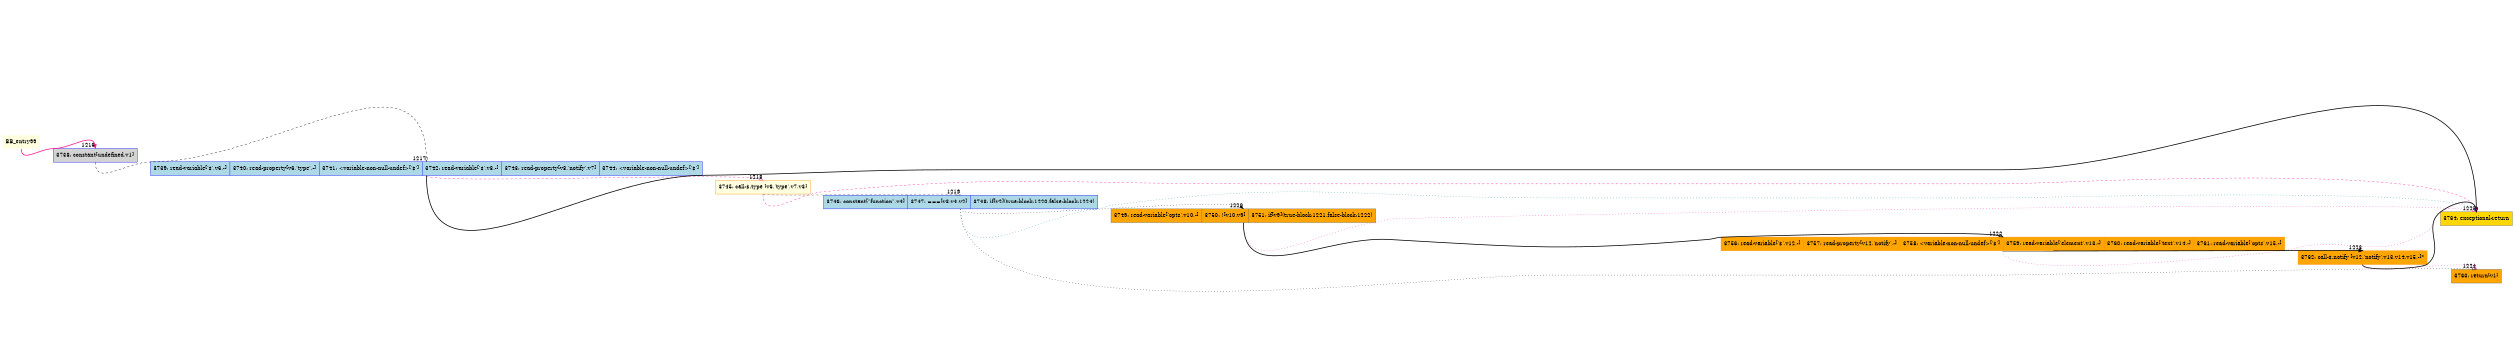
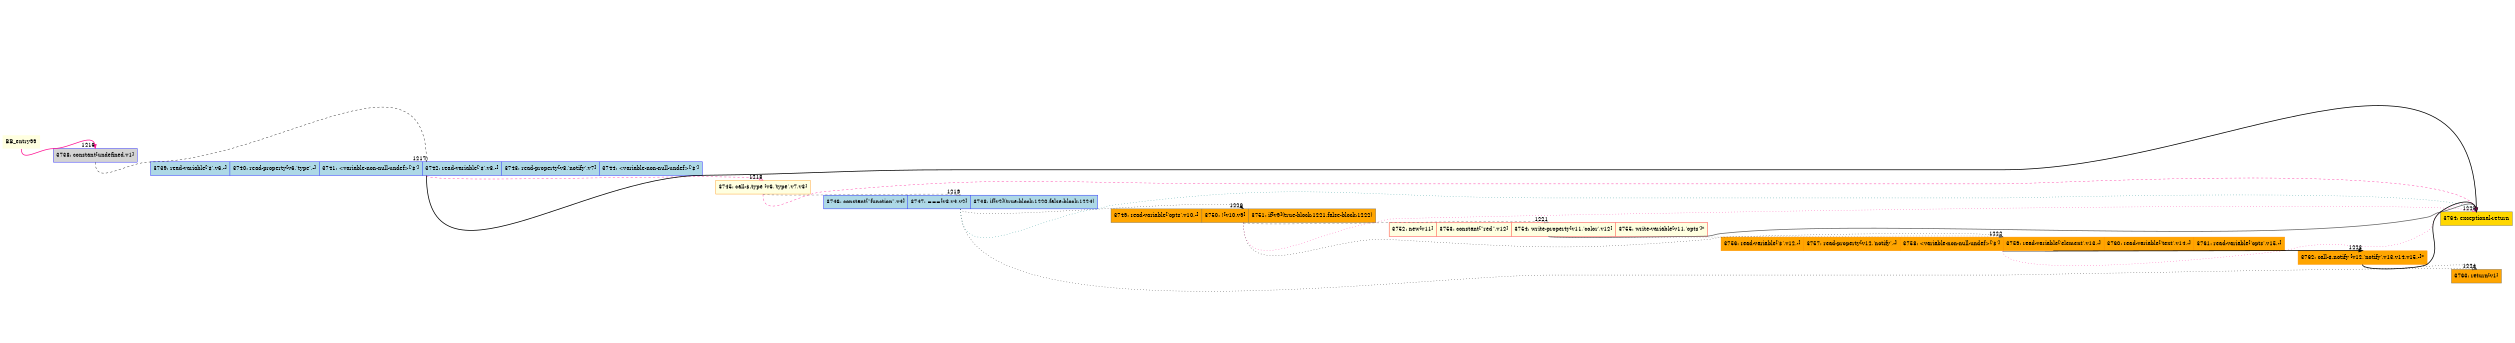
none -> (1548, 229)
(1610, 246) -> (1610, 246)
(2429, 266) -> (2429, 266)
